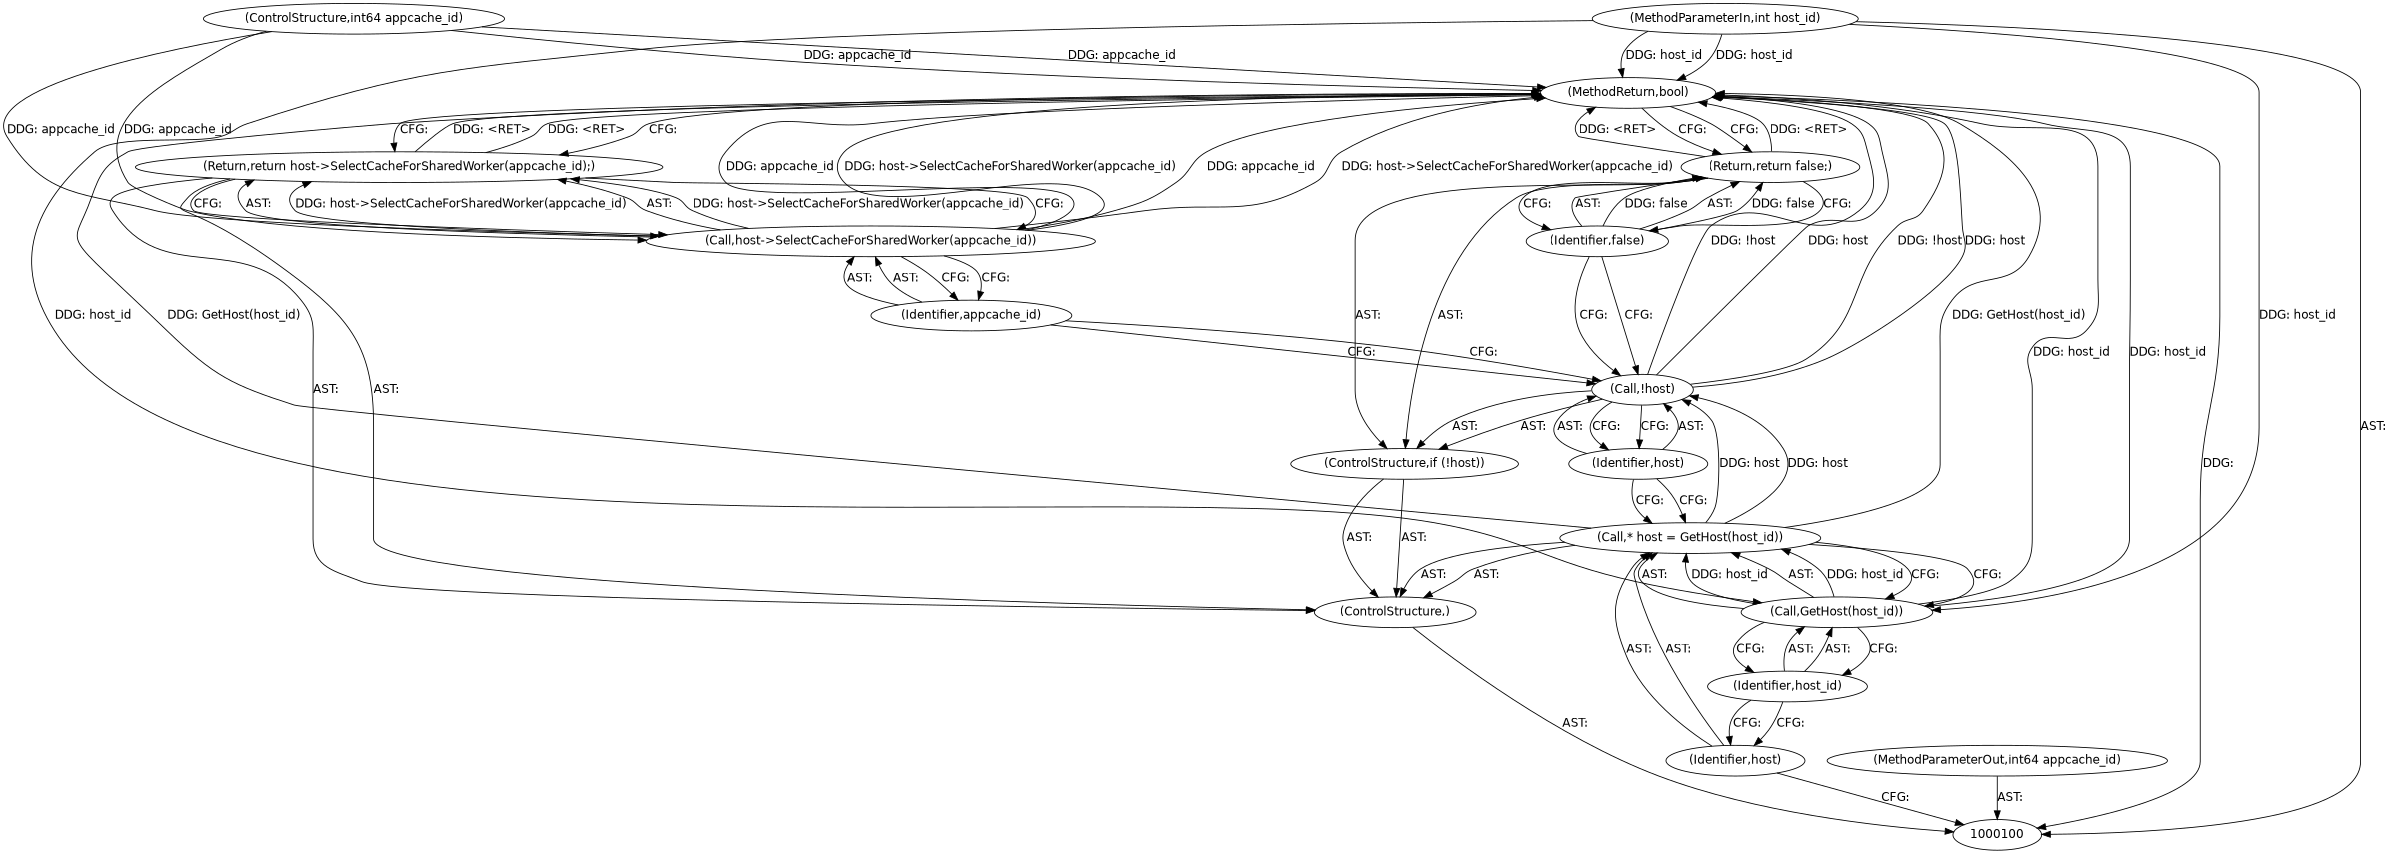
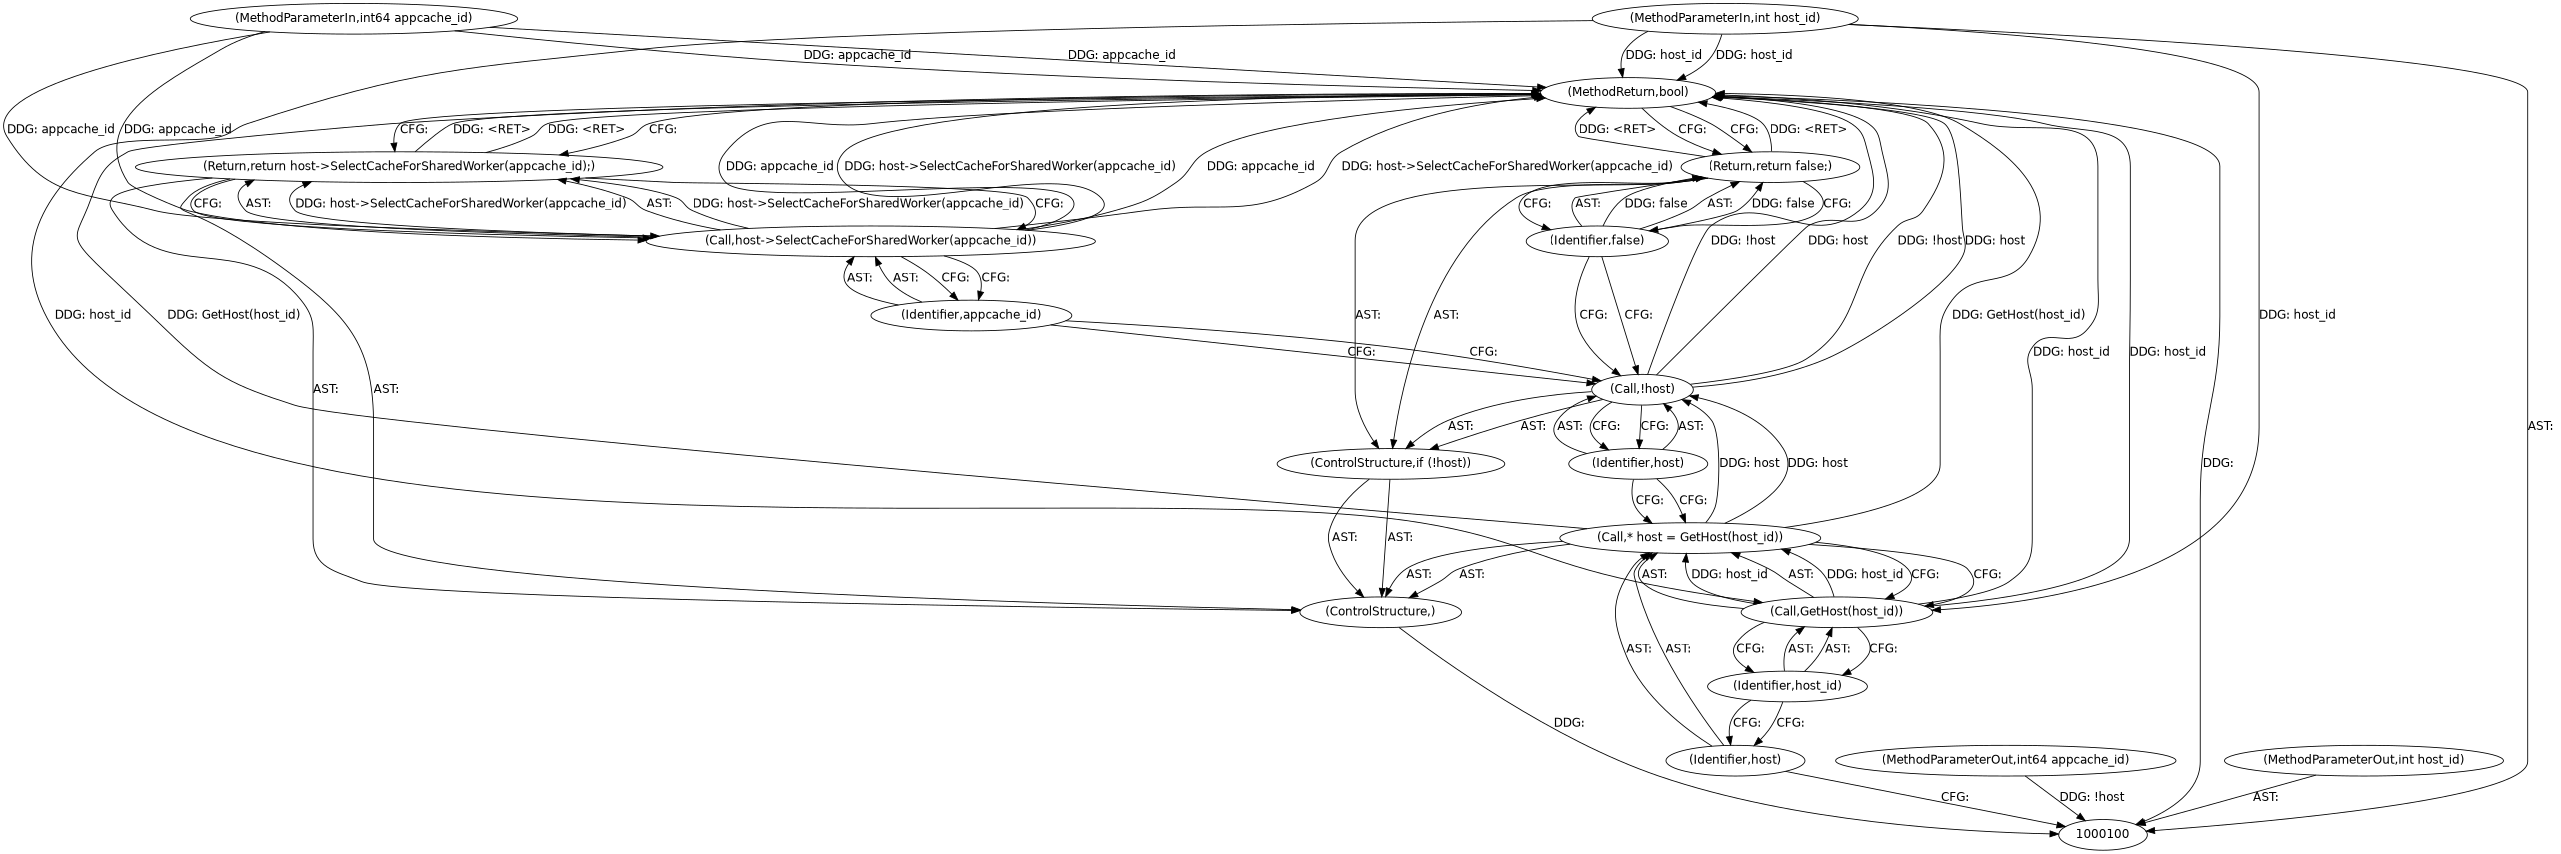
(354, 19) -> (354, 19)
(1577, 724) -> (1571, 724)
none -> (2364, 761)
(2012, 798) -> (2092, 798)
